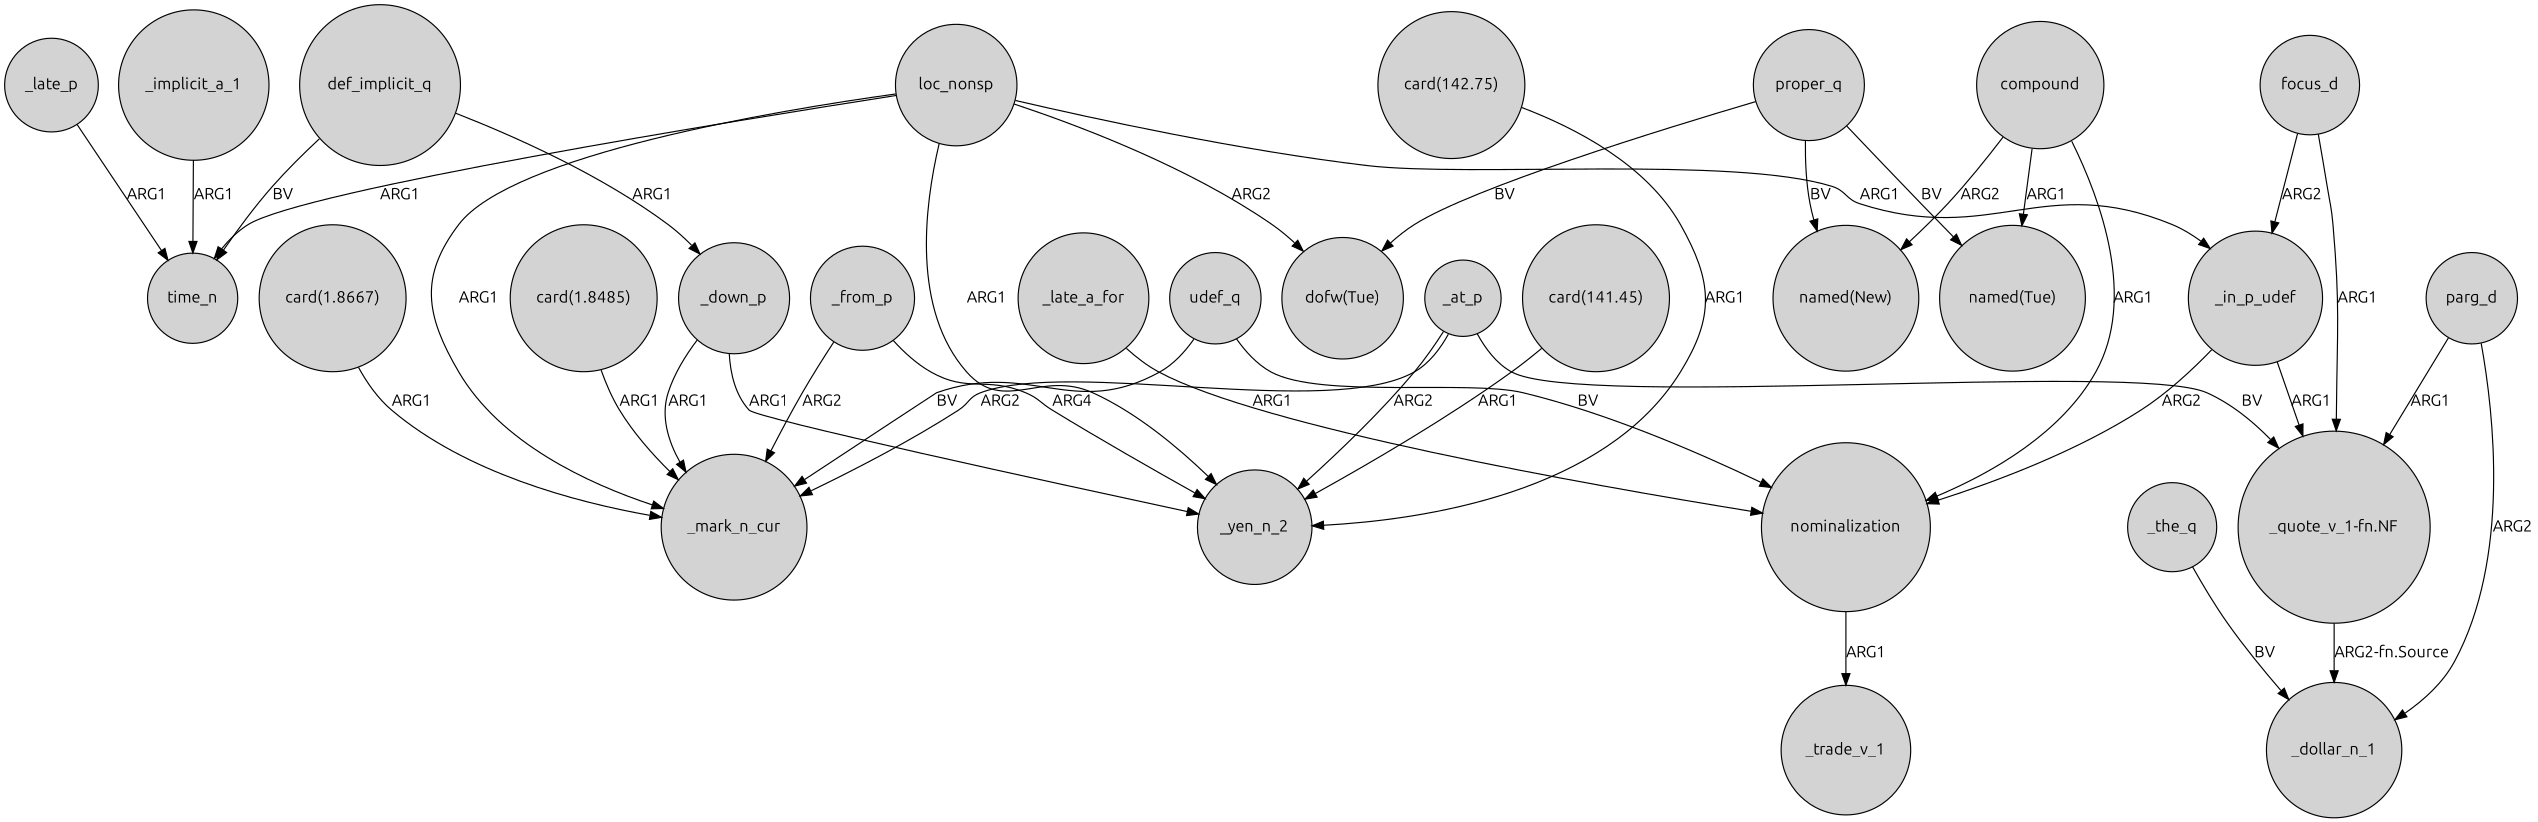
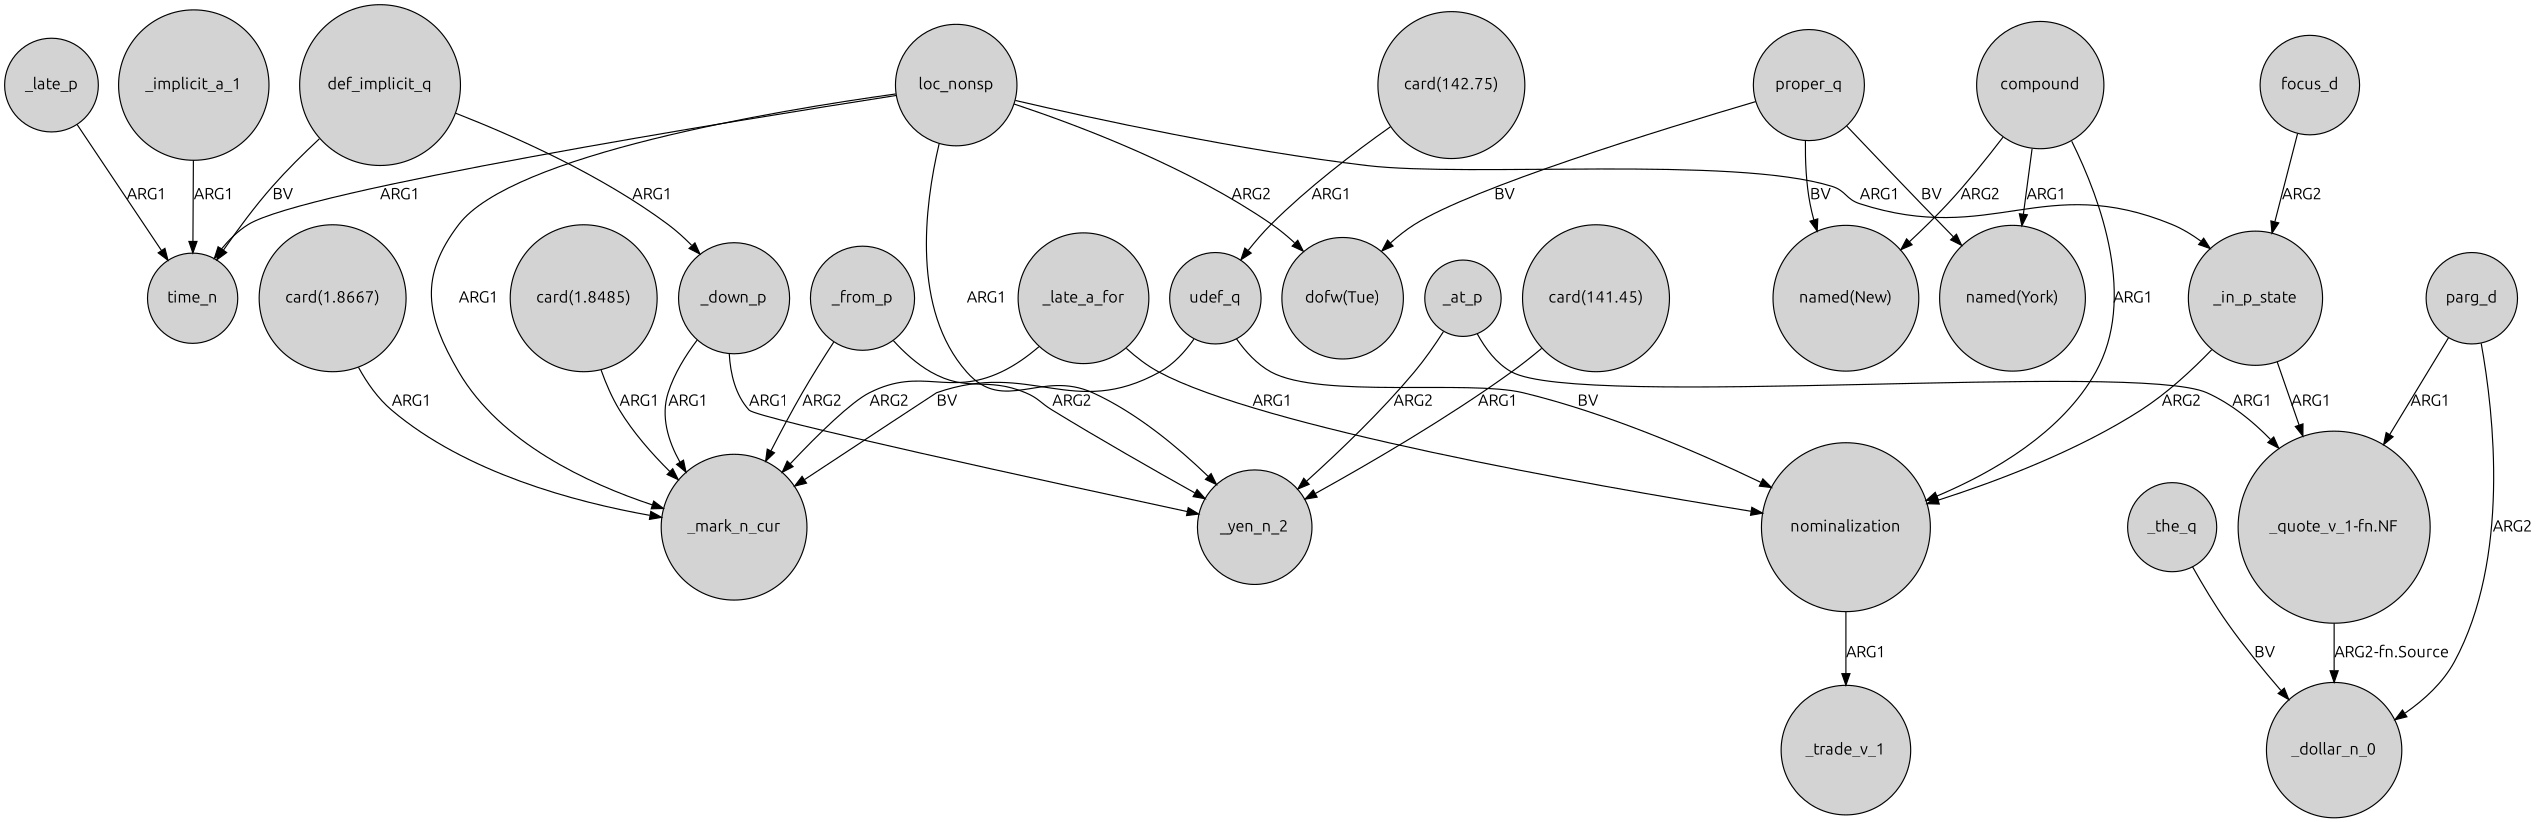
(2337, 276) -> none
(2013, 298) -> (2013, 298)
(2255, 298) -> (2255, 298)
(1679, 374) -> (1315, 184)
(1160, 385) -> (905, 382)
(1072, 401) -> (1072, 401)
(2253, 401) -> (2253, 401)
(2334, 750) -> (2334, 750)
